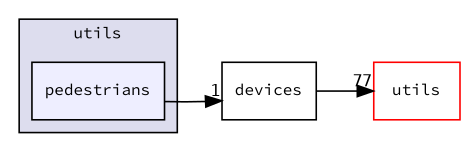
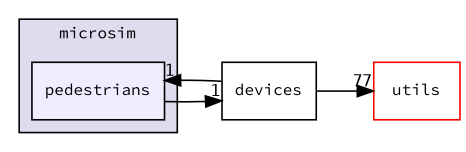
(98, 34) -> (98, 34)
none -> (201, 80)
